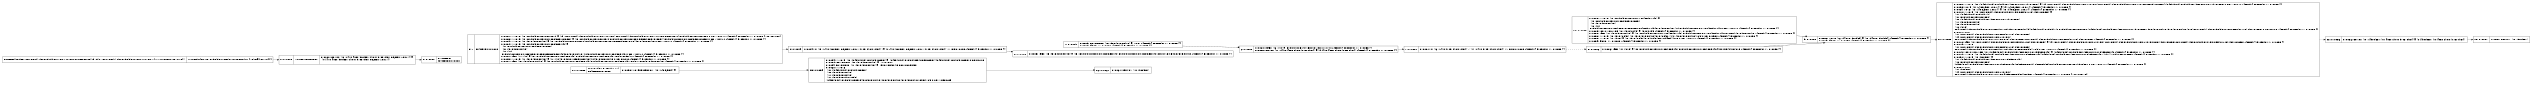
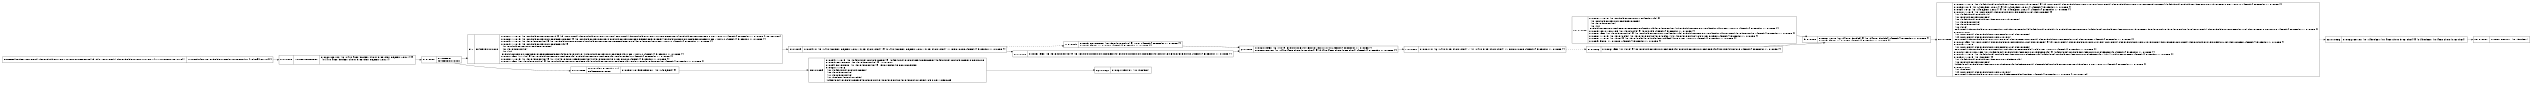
none -> (1035, 46)
none -> (1236, 51)
none -> (464, 58)
none -> (511, 69)
(842, 78) -> (844, 78)
